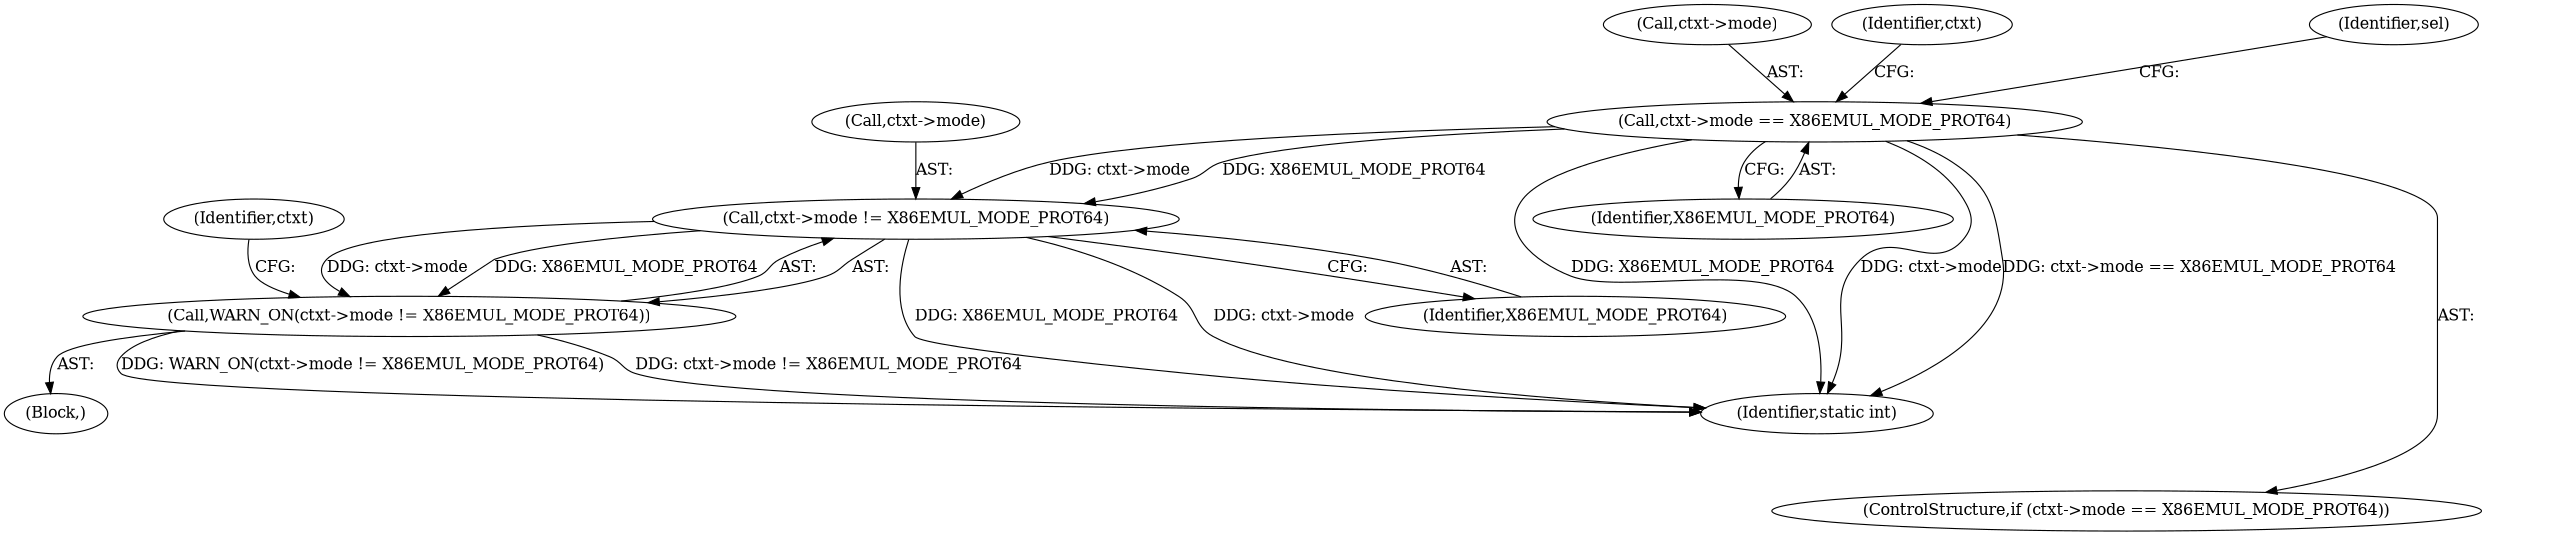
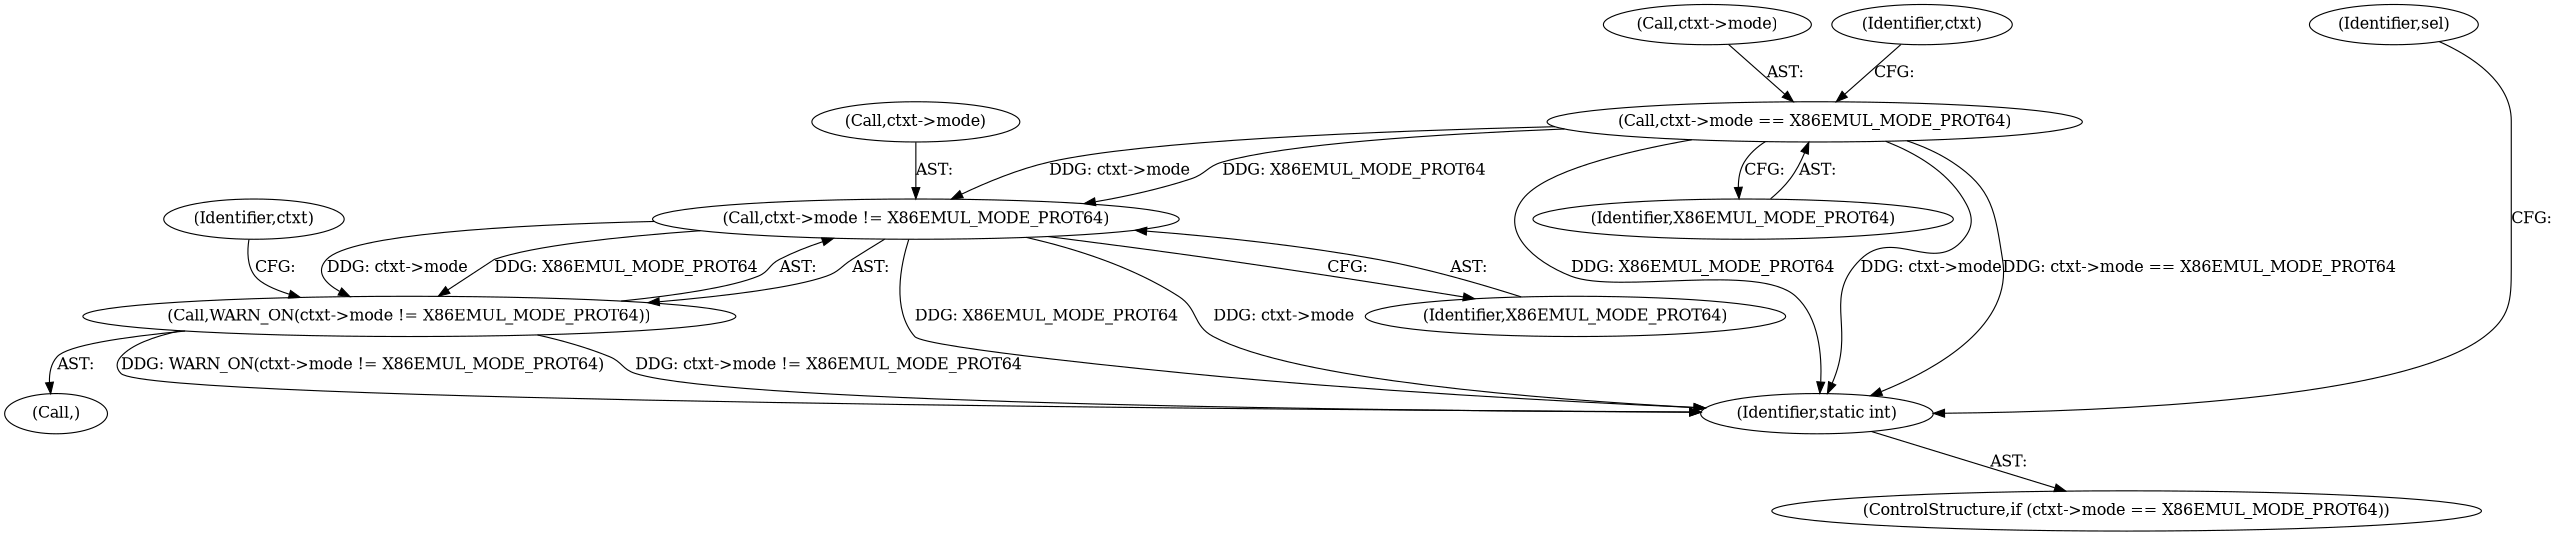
(2129, 69) -> (2386, 375)
(2420, 199) -> (1963, 460)
(56, 414) -> (56, 414)
